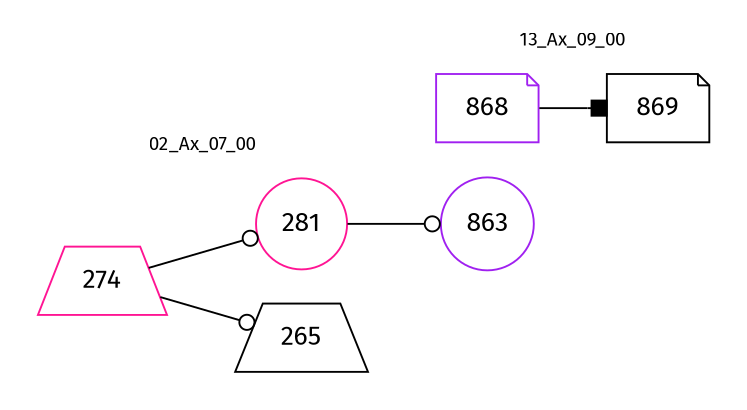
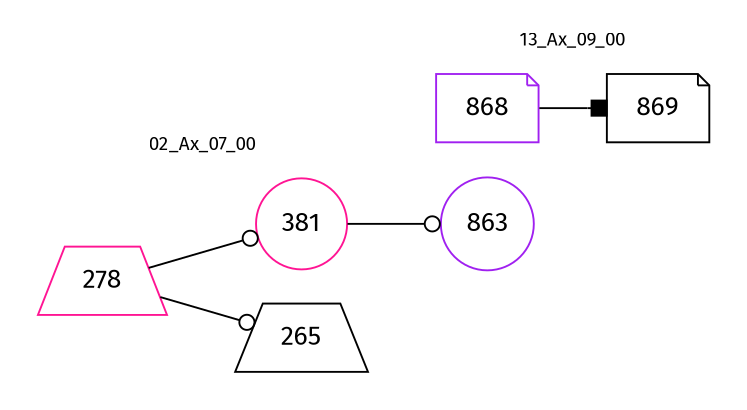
(302, 224) -> (302, 224)
(102, 281) -> (102, 281)
